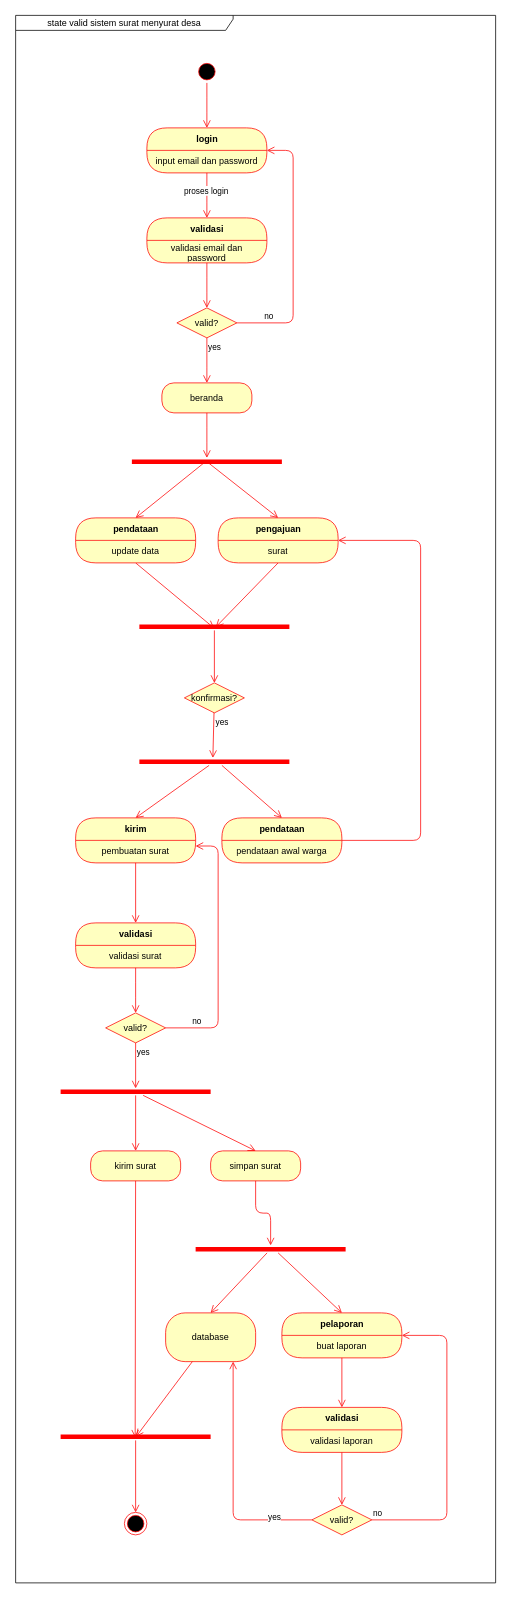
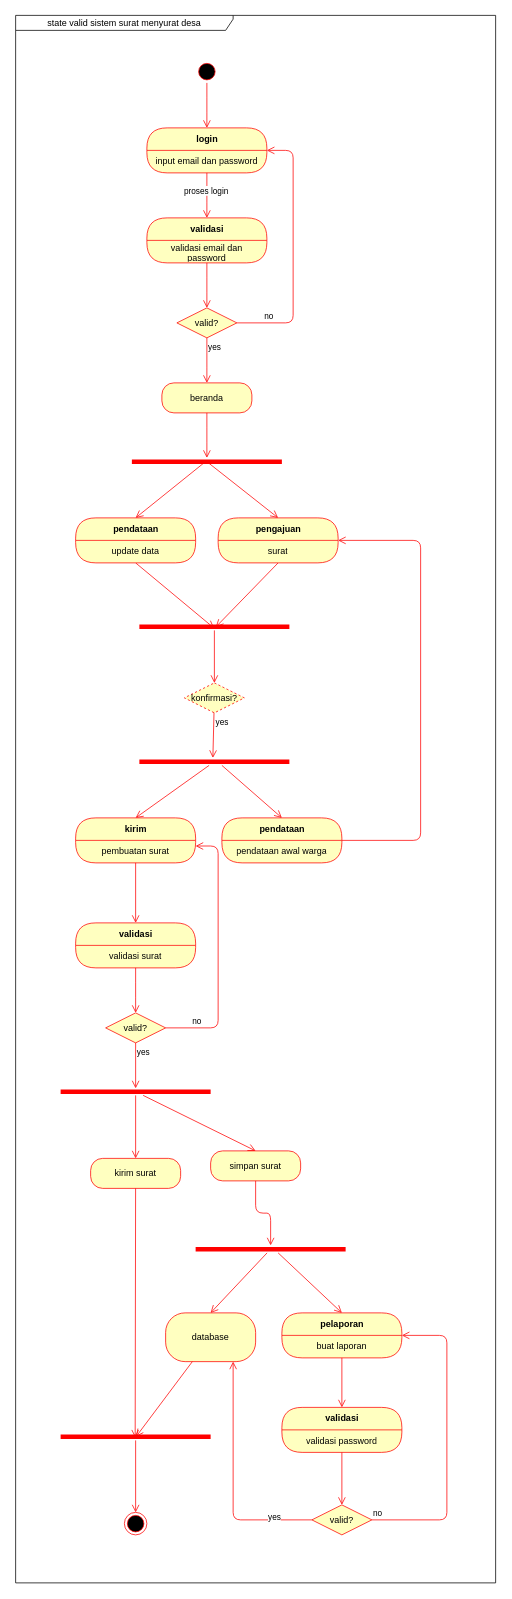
(214, 698) -> (214, 698)
(135, 1166) -> (135, 1173)
(342, 1441) -> (342, 1441)
